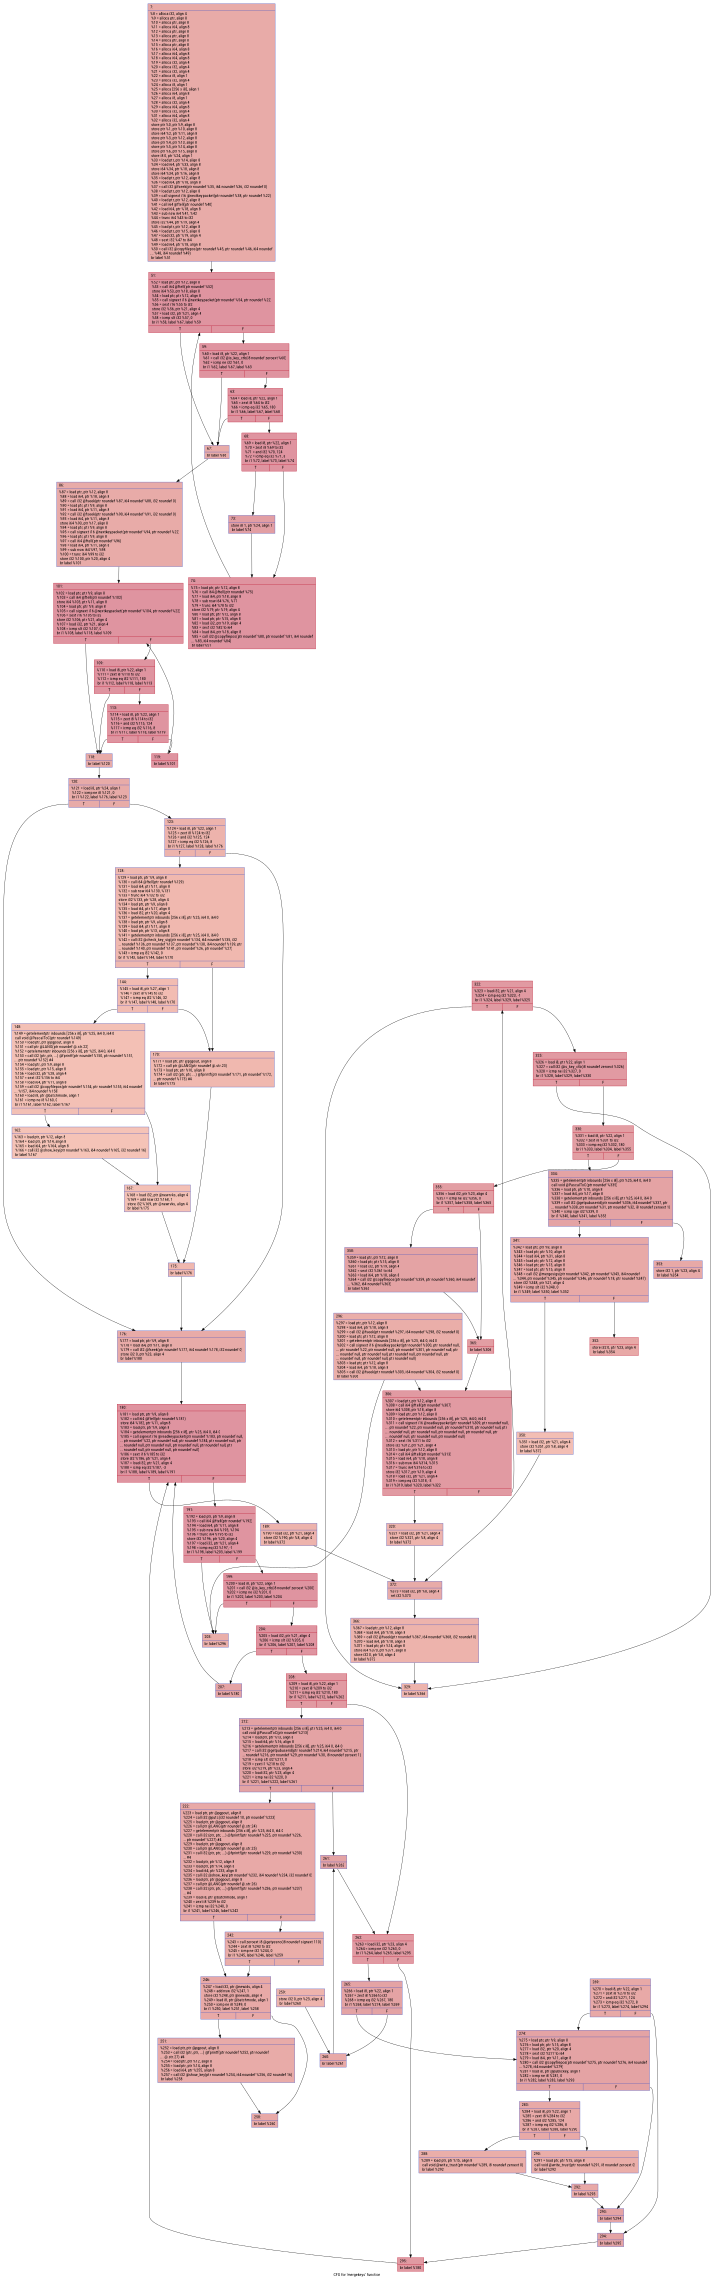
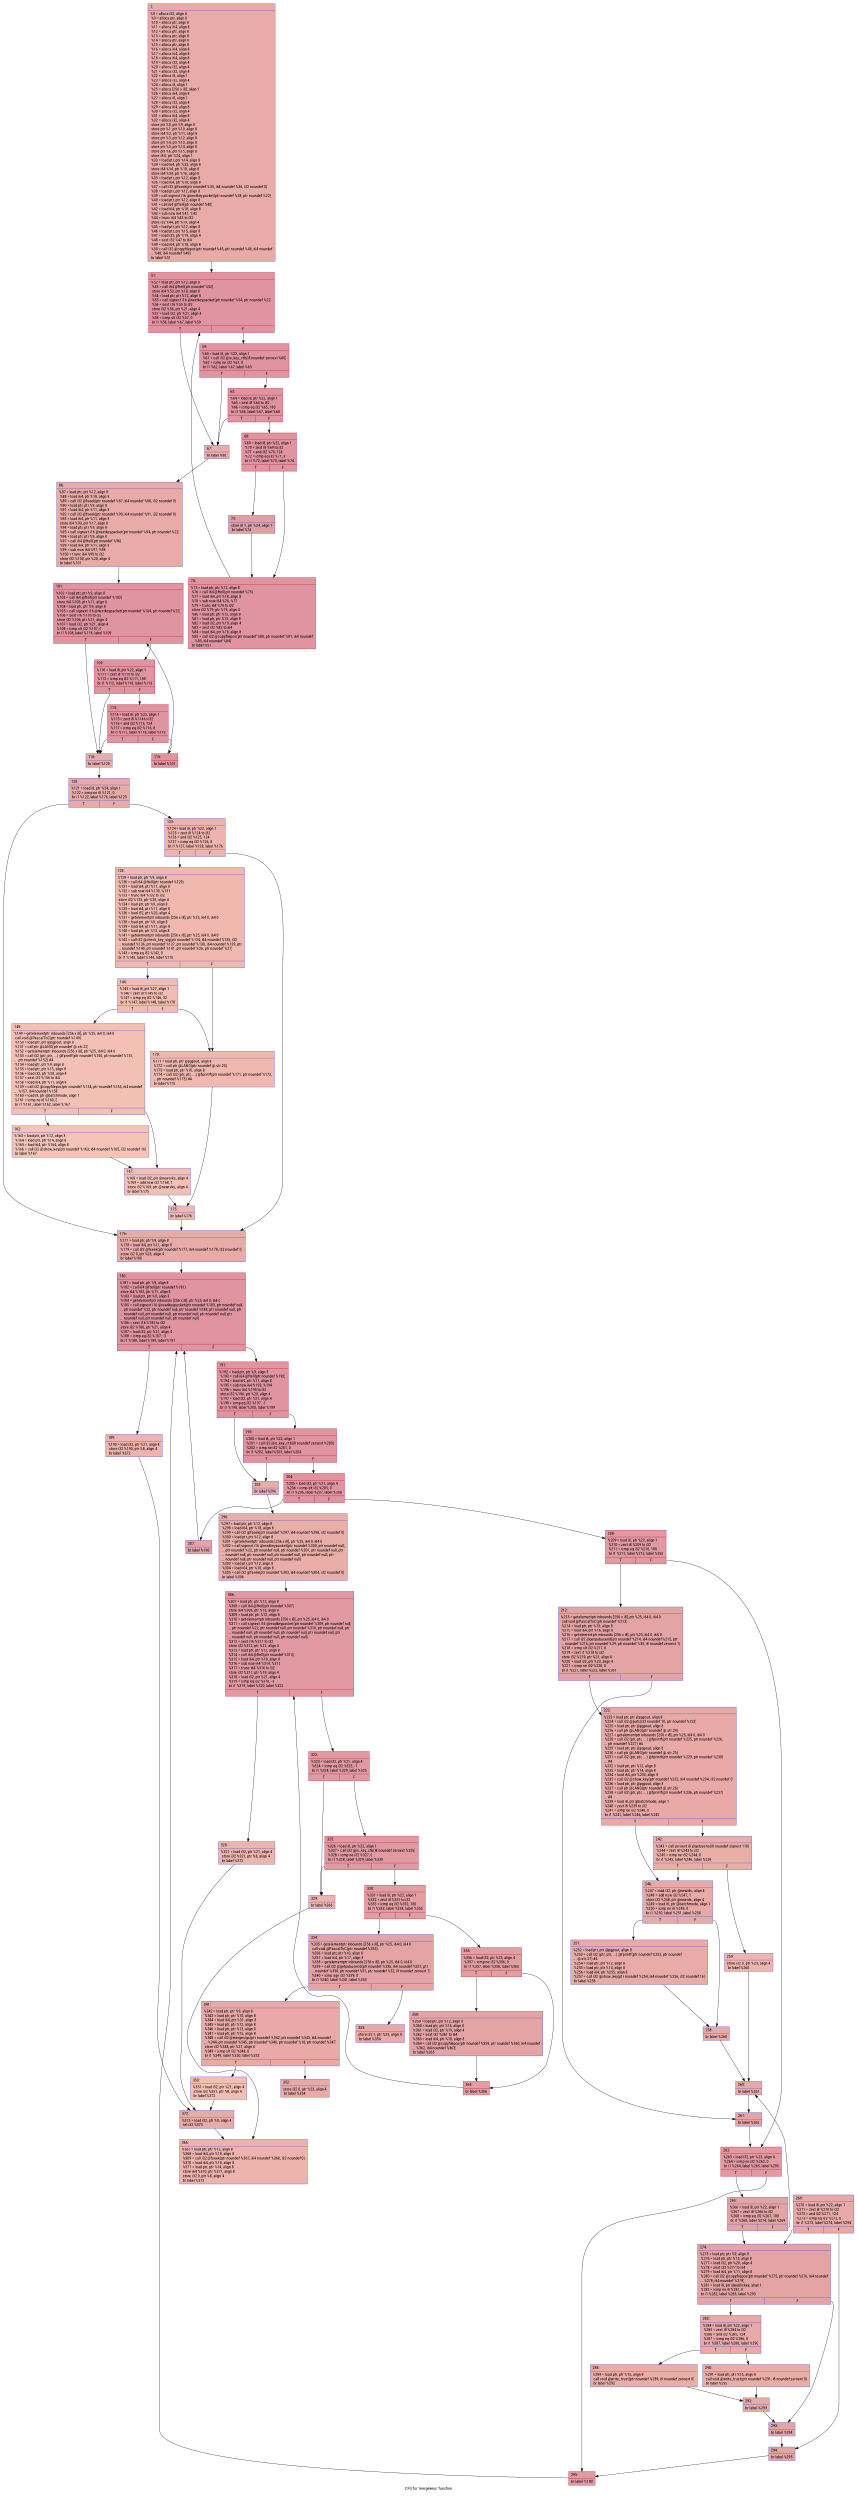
(614, 1346) -> (305, 2088)
(334, 1549) -> (270, 1503)
(415, 1672) -> (191, 2020)
none -> (733, 1911)
none -> (732, 2060)
